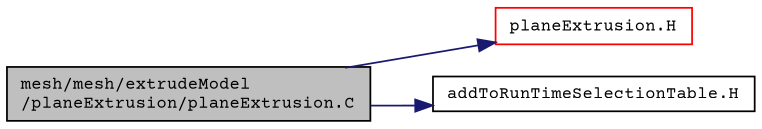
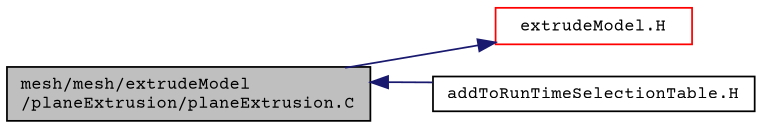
(594, 26) -> (594, 26)
(393, 106) -> (410, 82)
